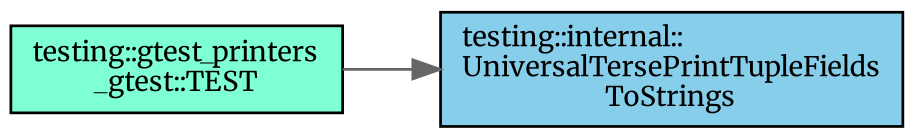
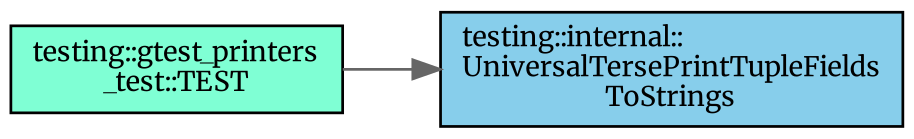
(177, 69) -> (177, 69)
